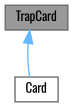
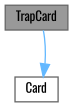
(28, 60) -> (45, 47)
